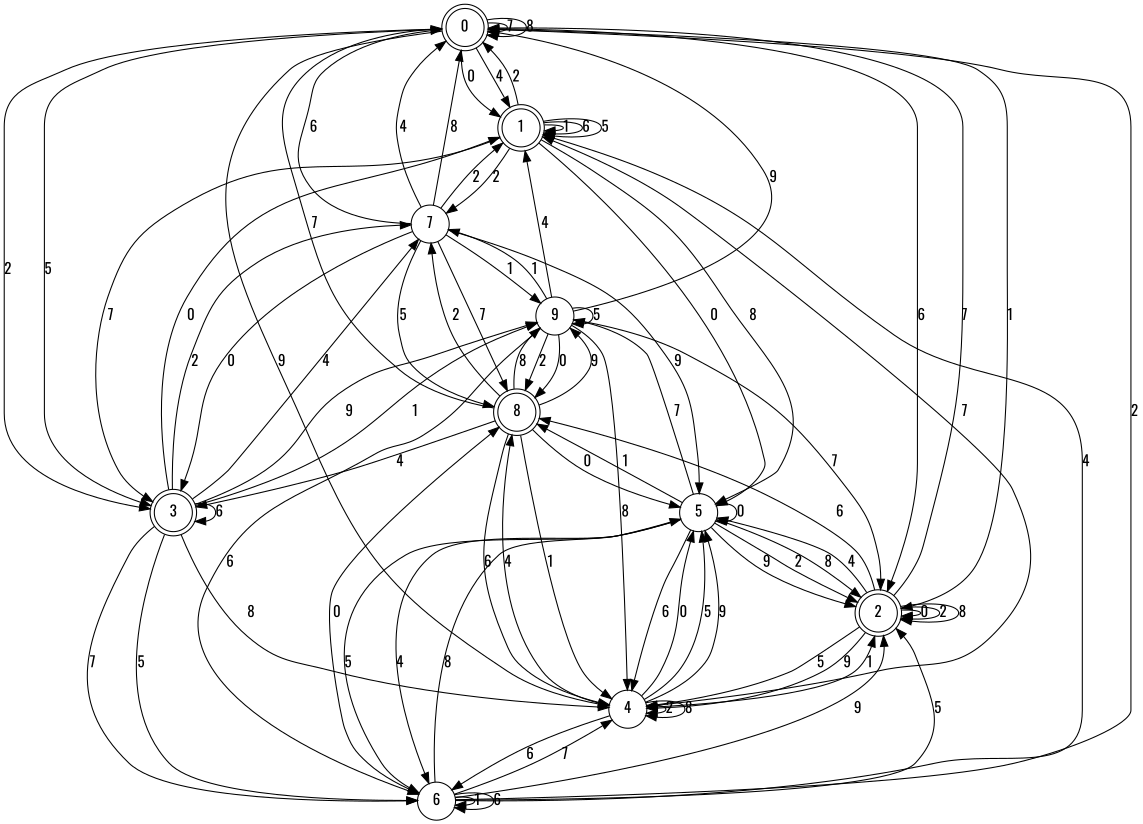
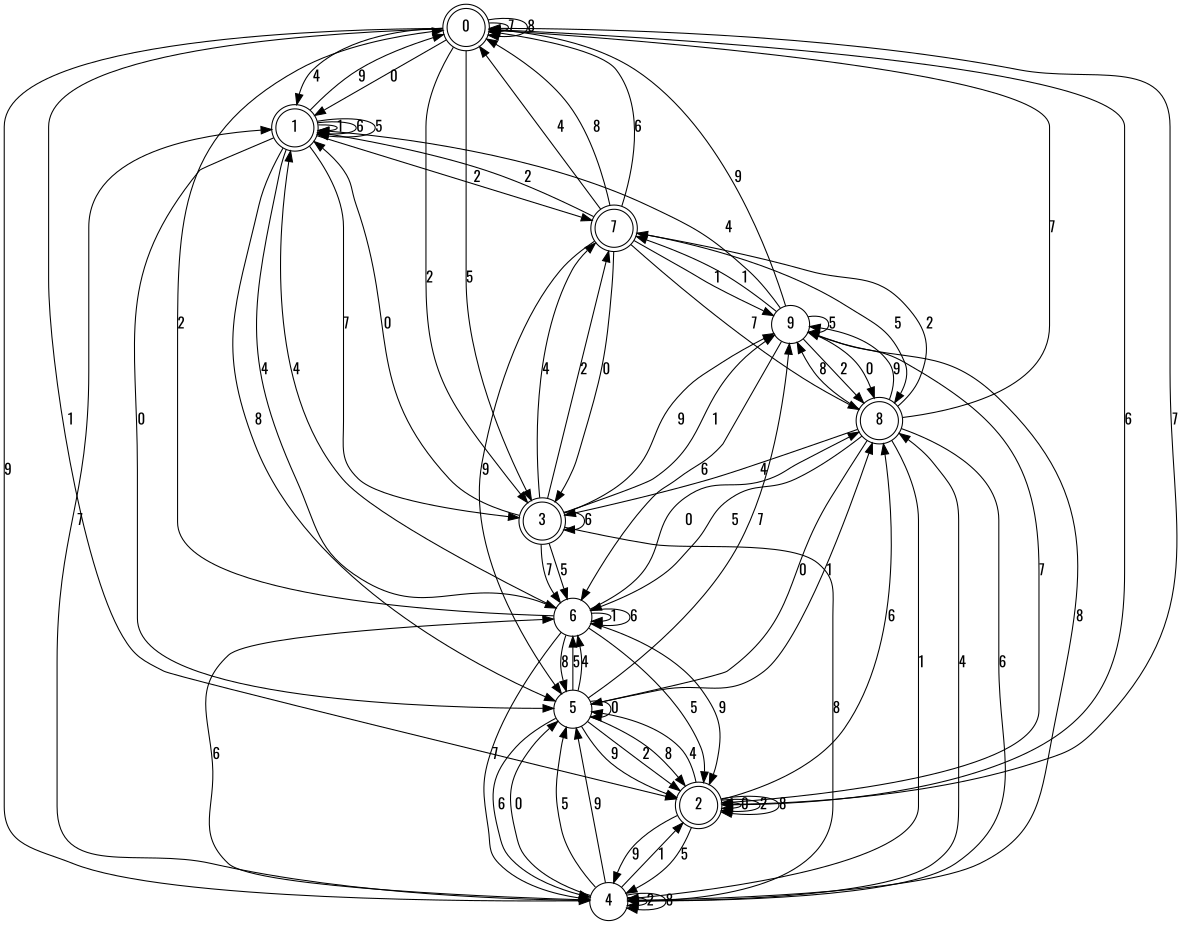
(516, 78) -> (362, 78)
(430, 224) -> (614, 228)
none -> (291, 467)
(619, 495) -> (1057, 713)
none -> (721, 506)
